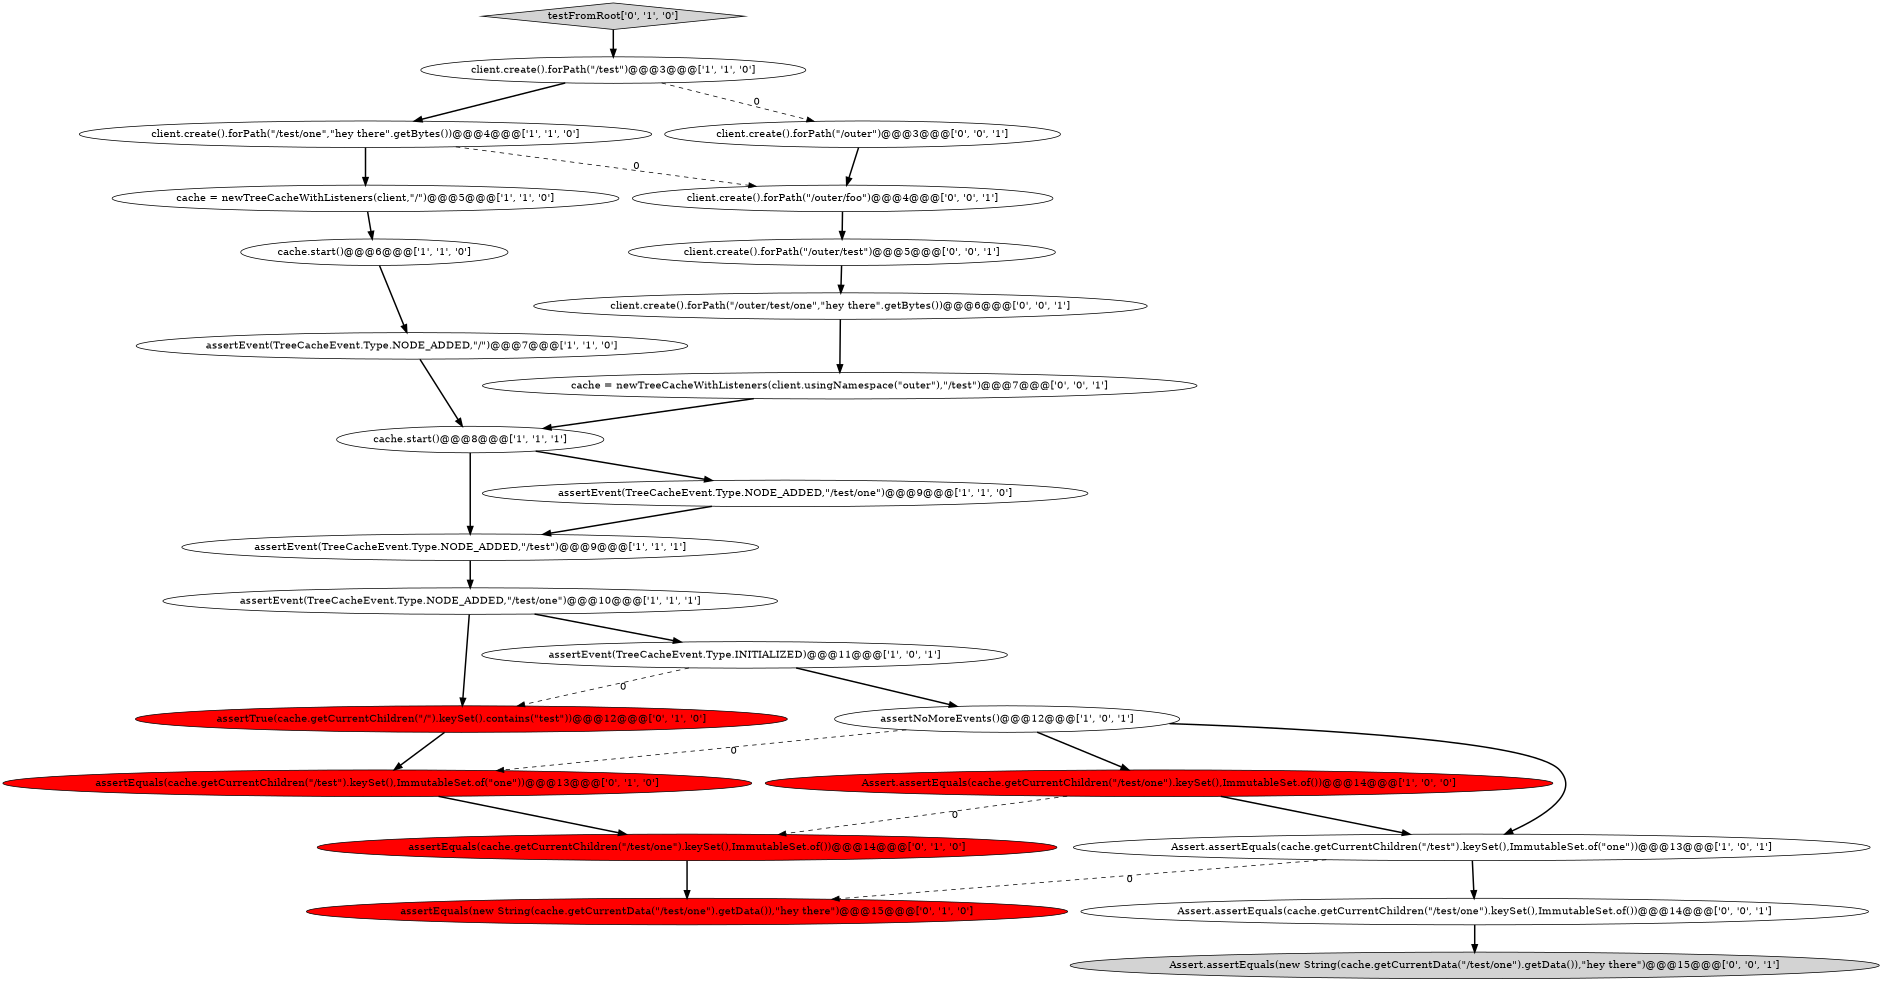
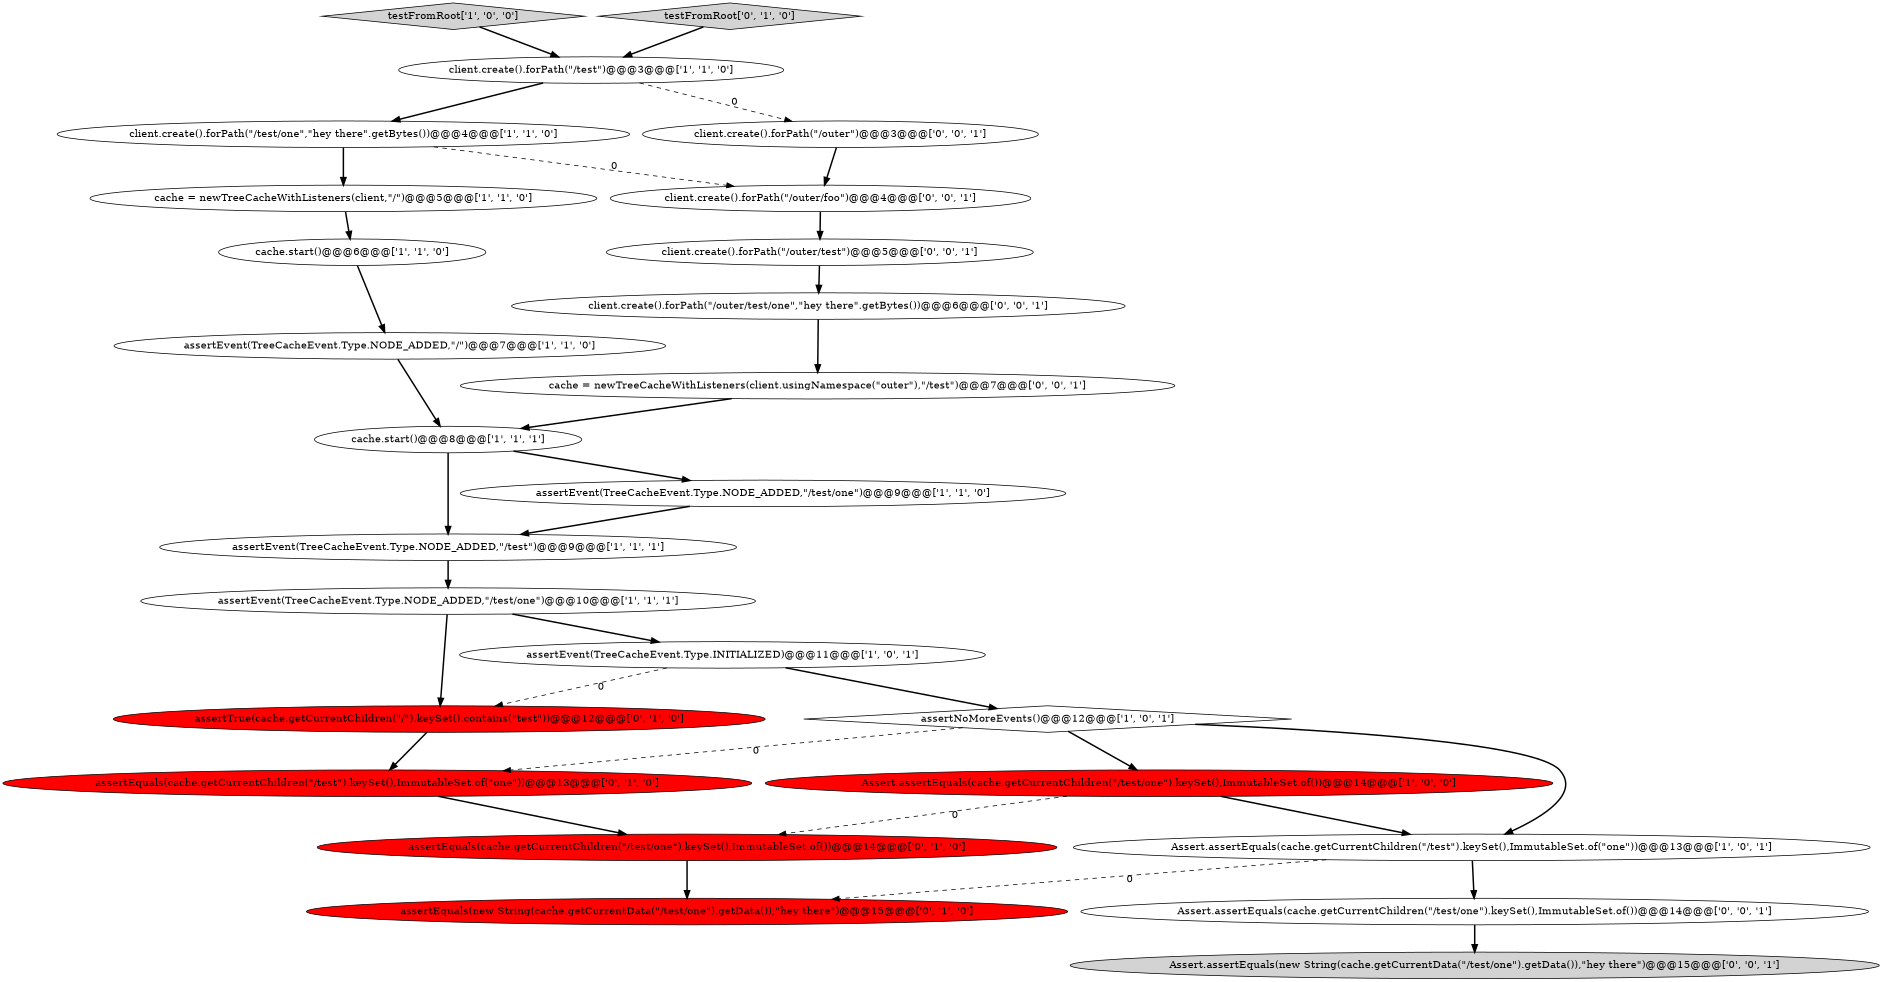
none -> (453, 16)
(1007, 719) -> (1048, 719)
